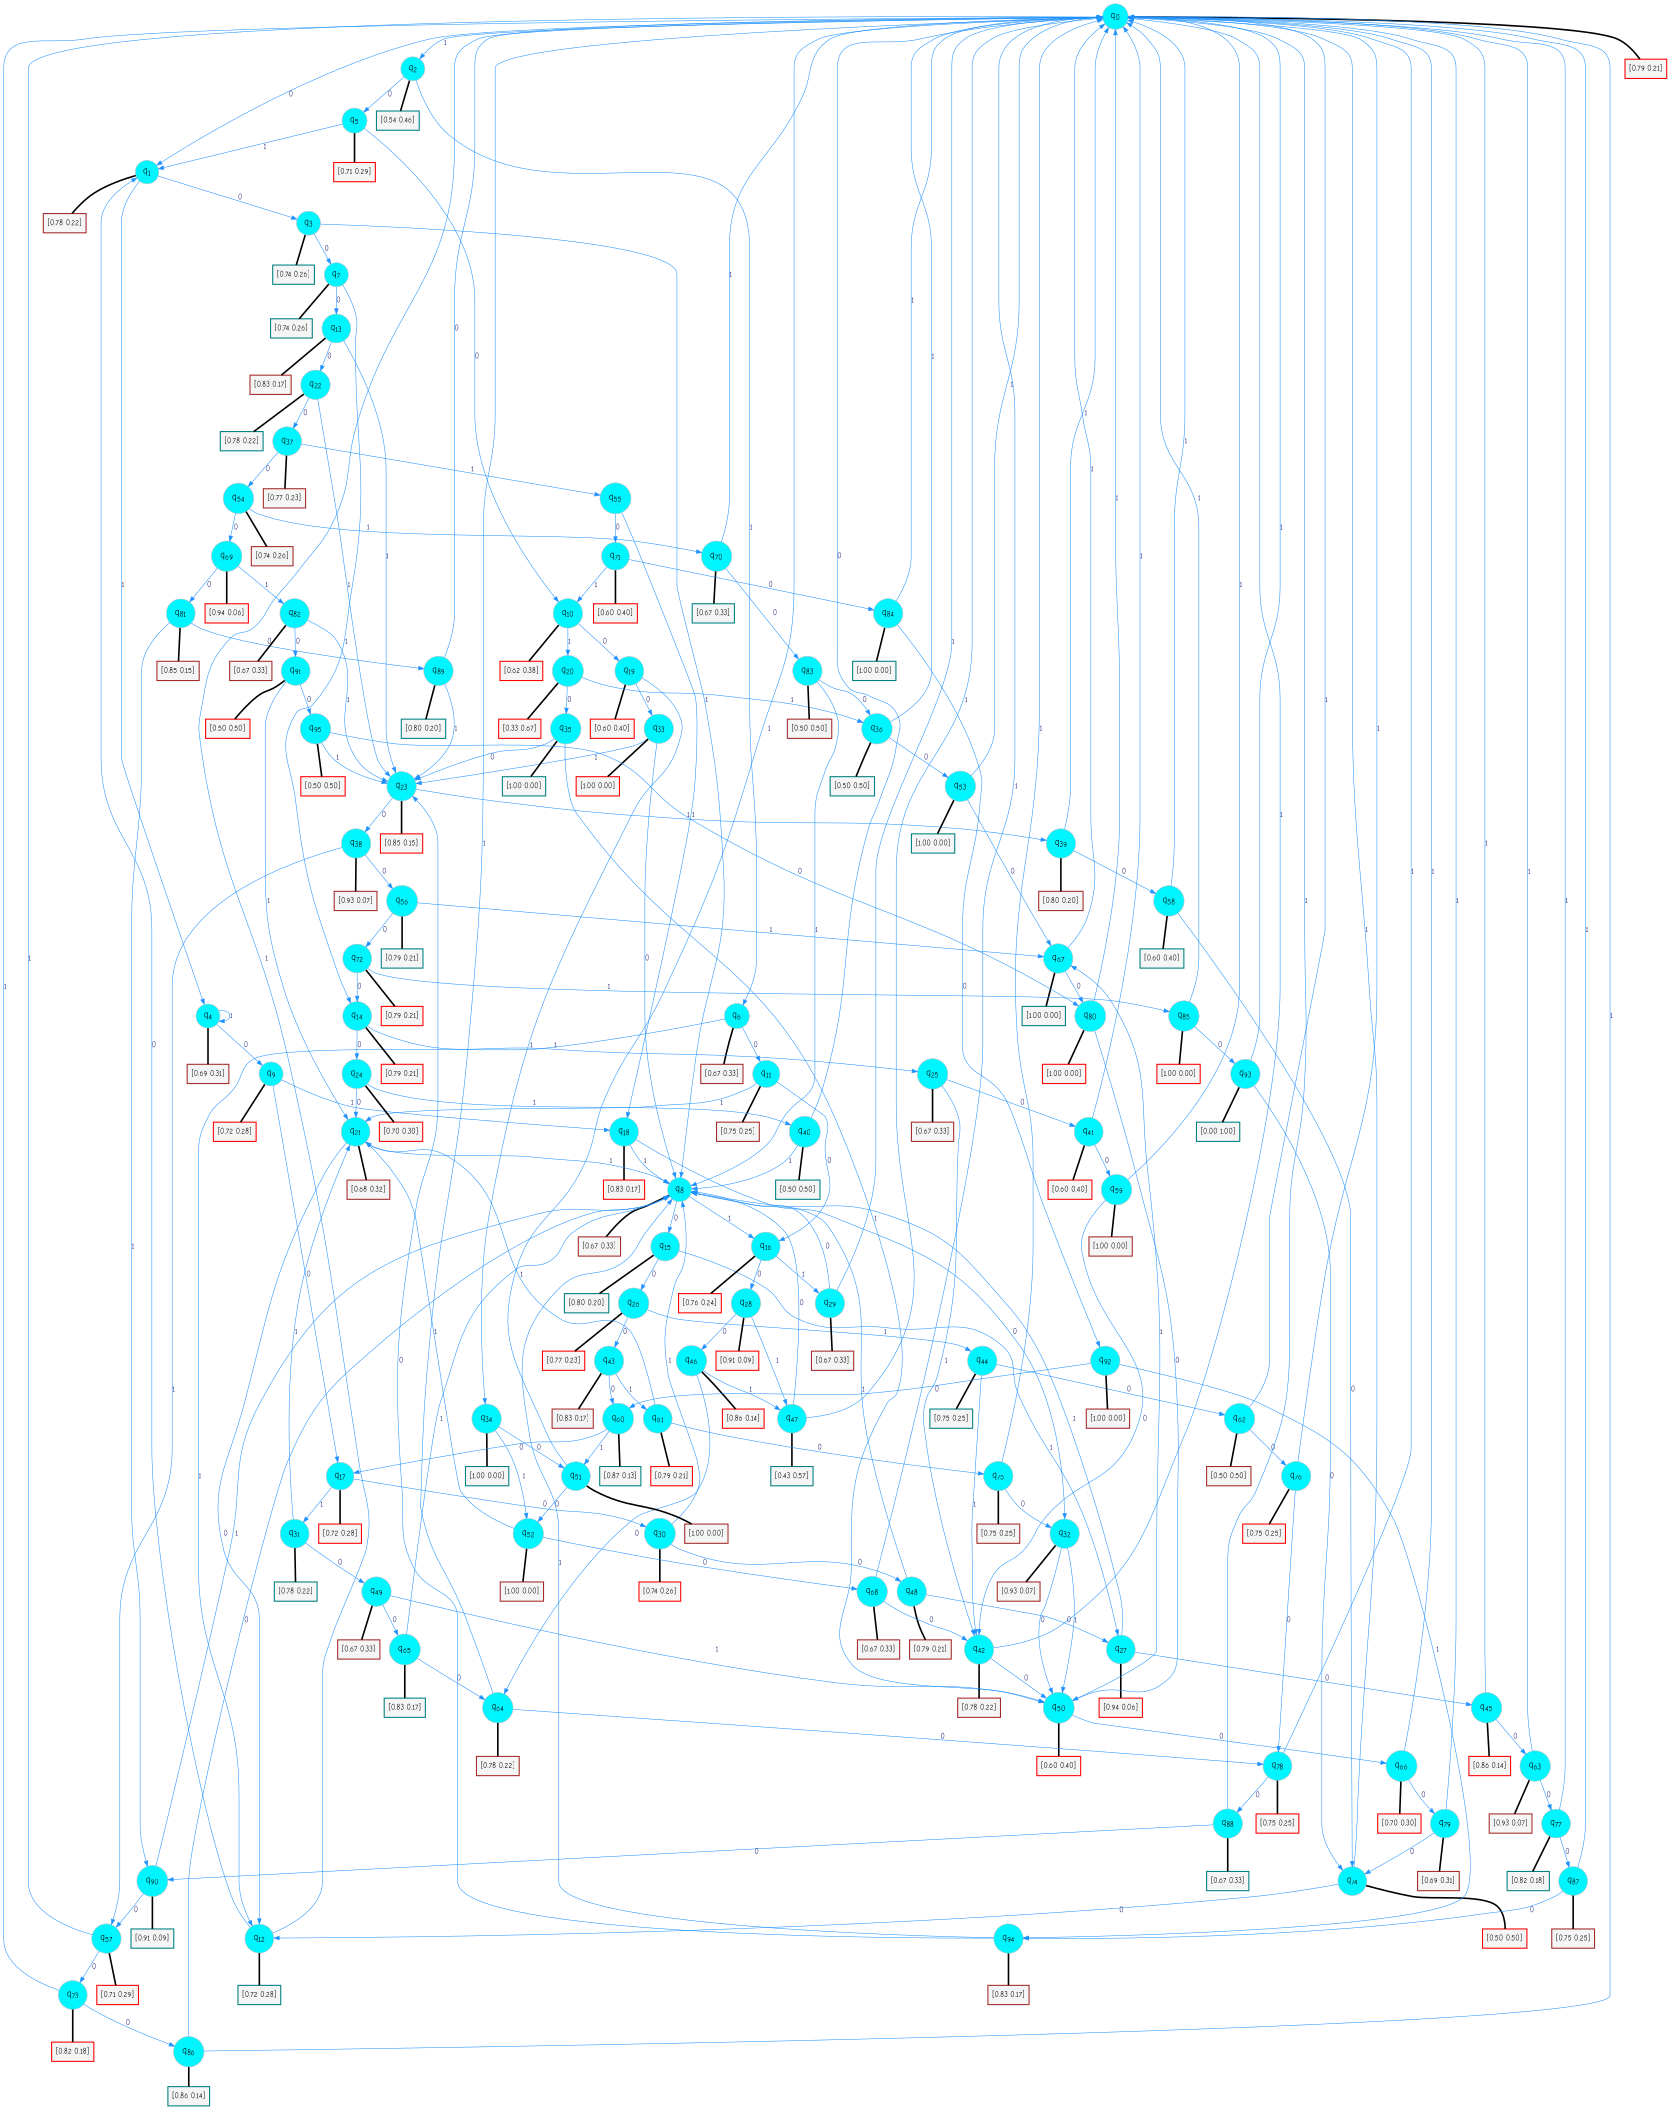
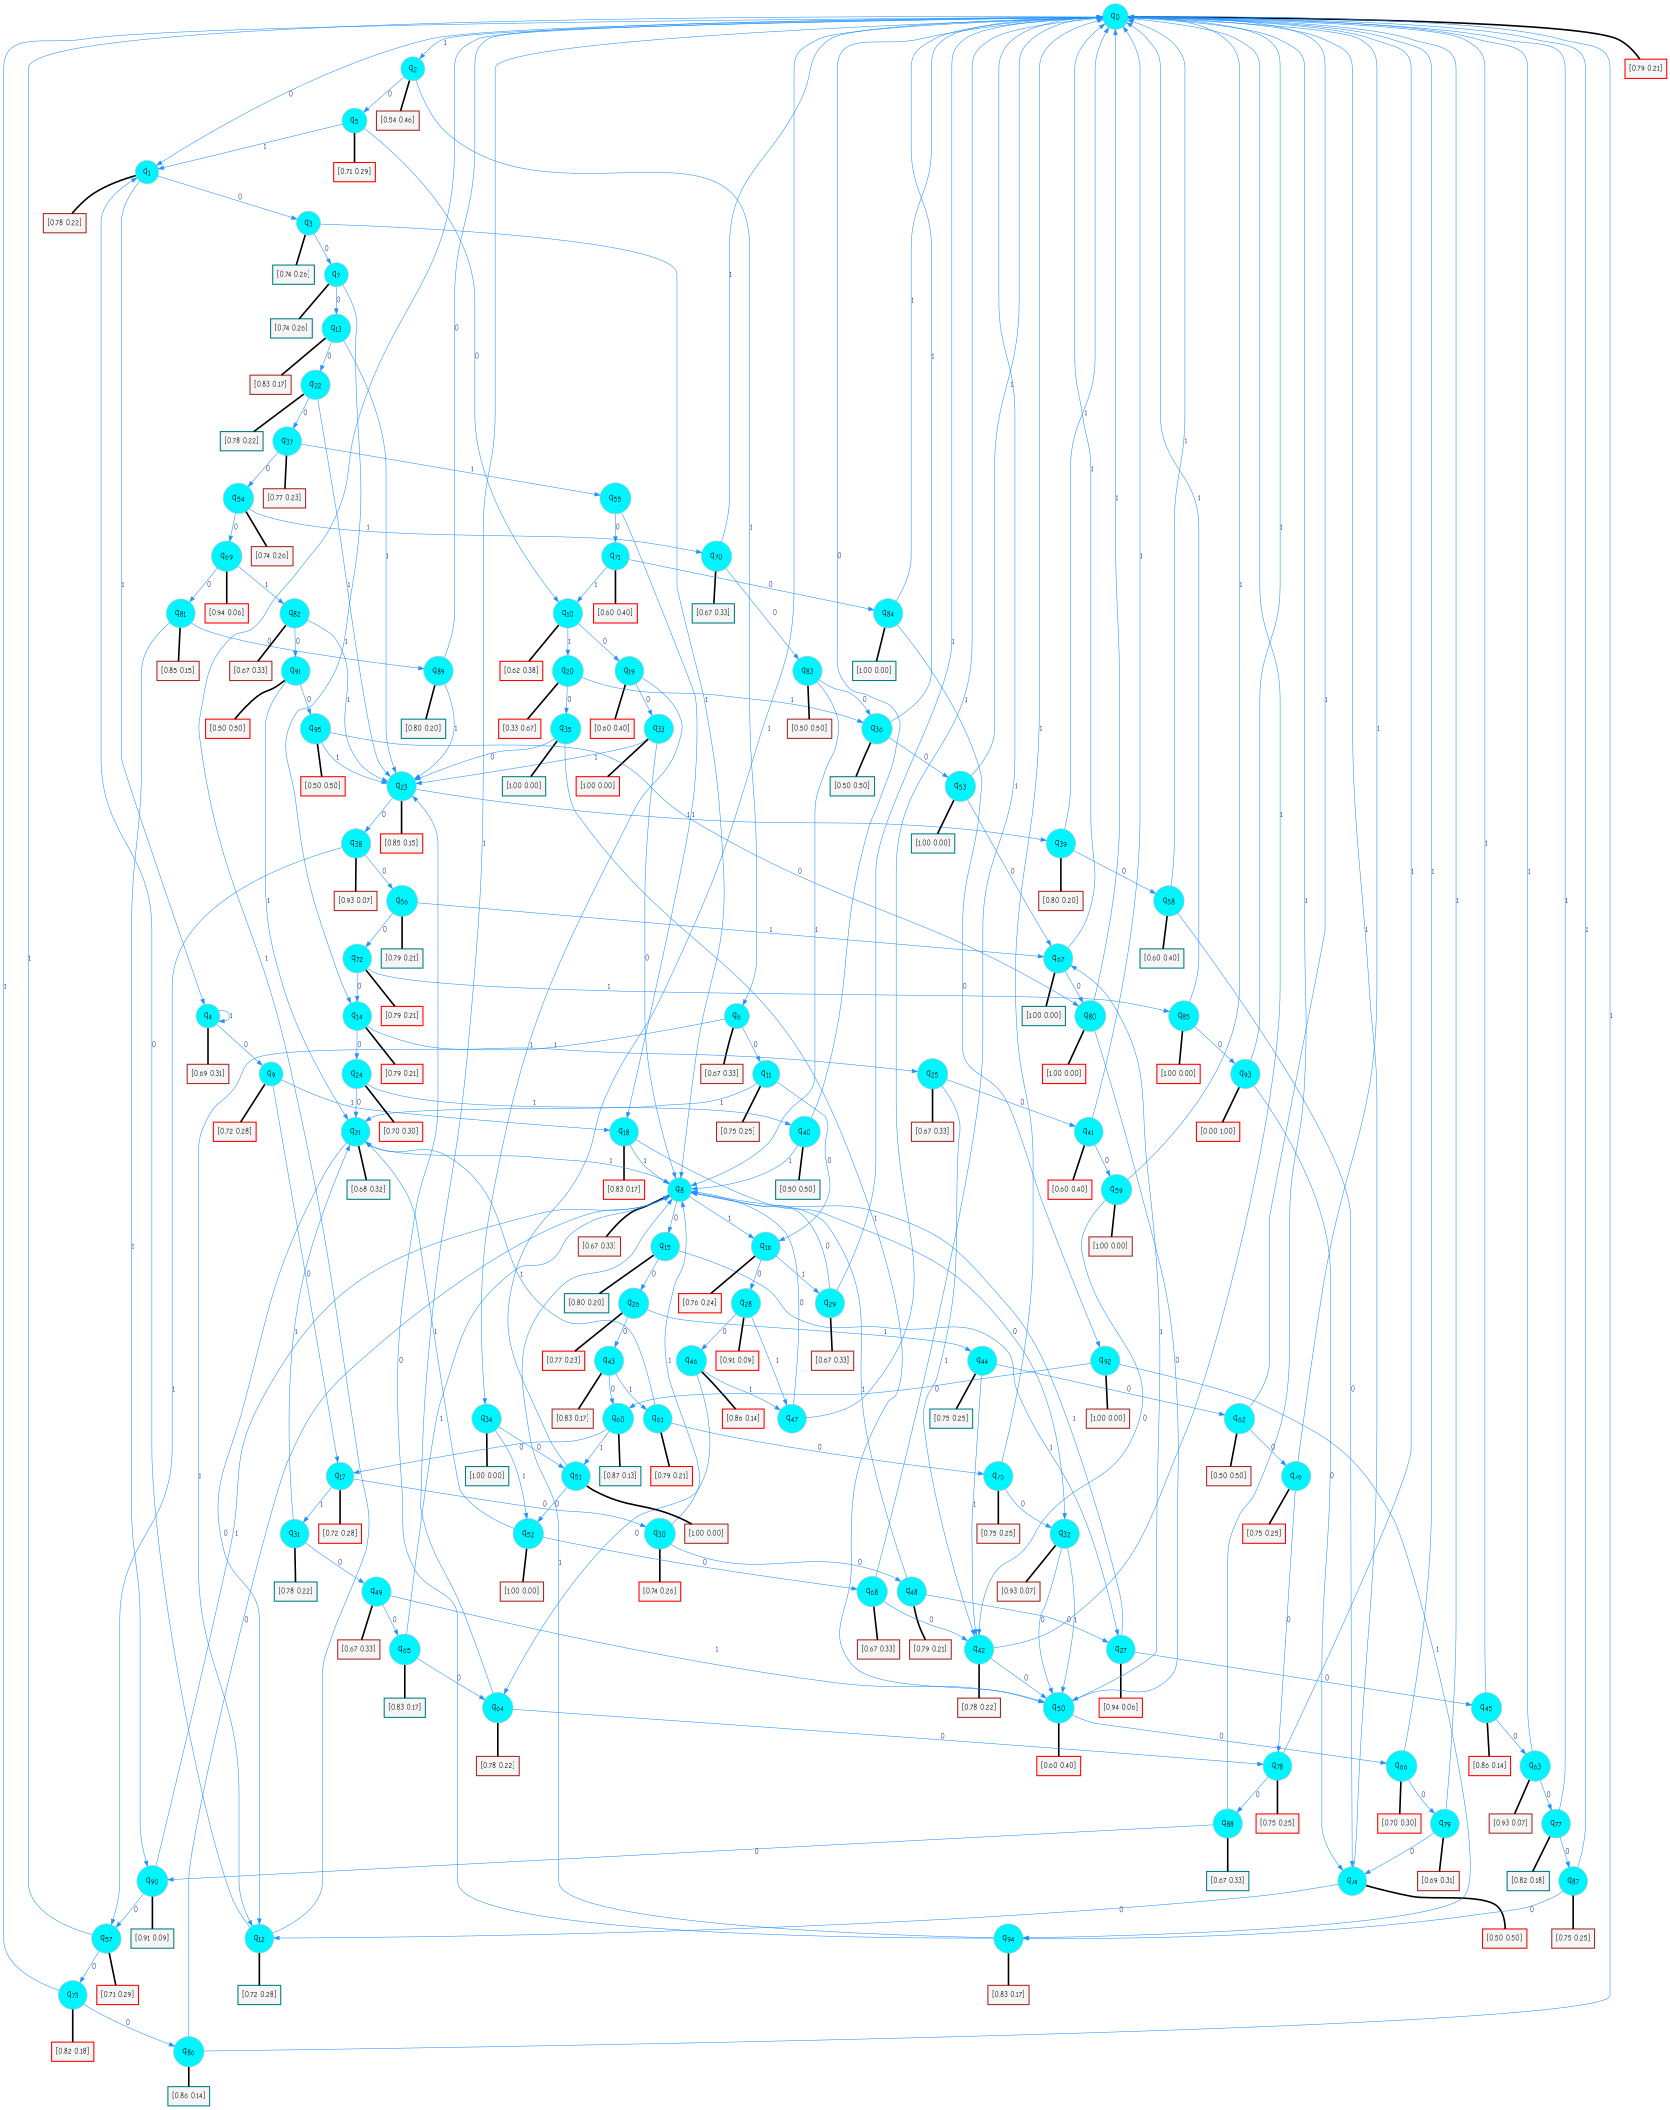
(398, 121) -> (398, 121)
(1218, 1132) -> (1218, 1132)
(368, 1190) -> (368, 1190)
(792, 1476) -> none
